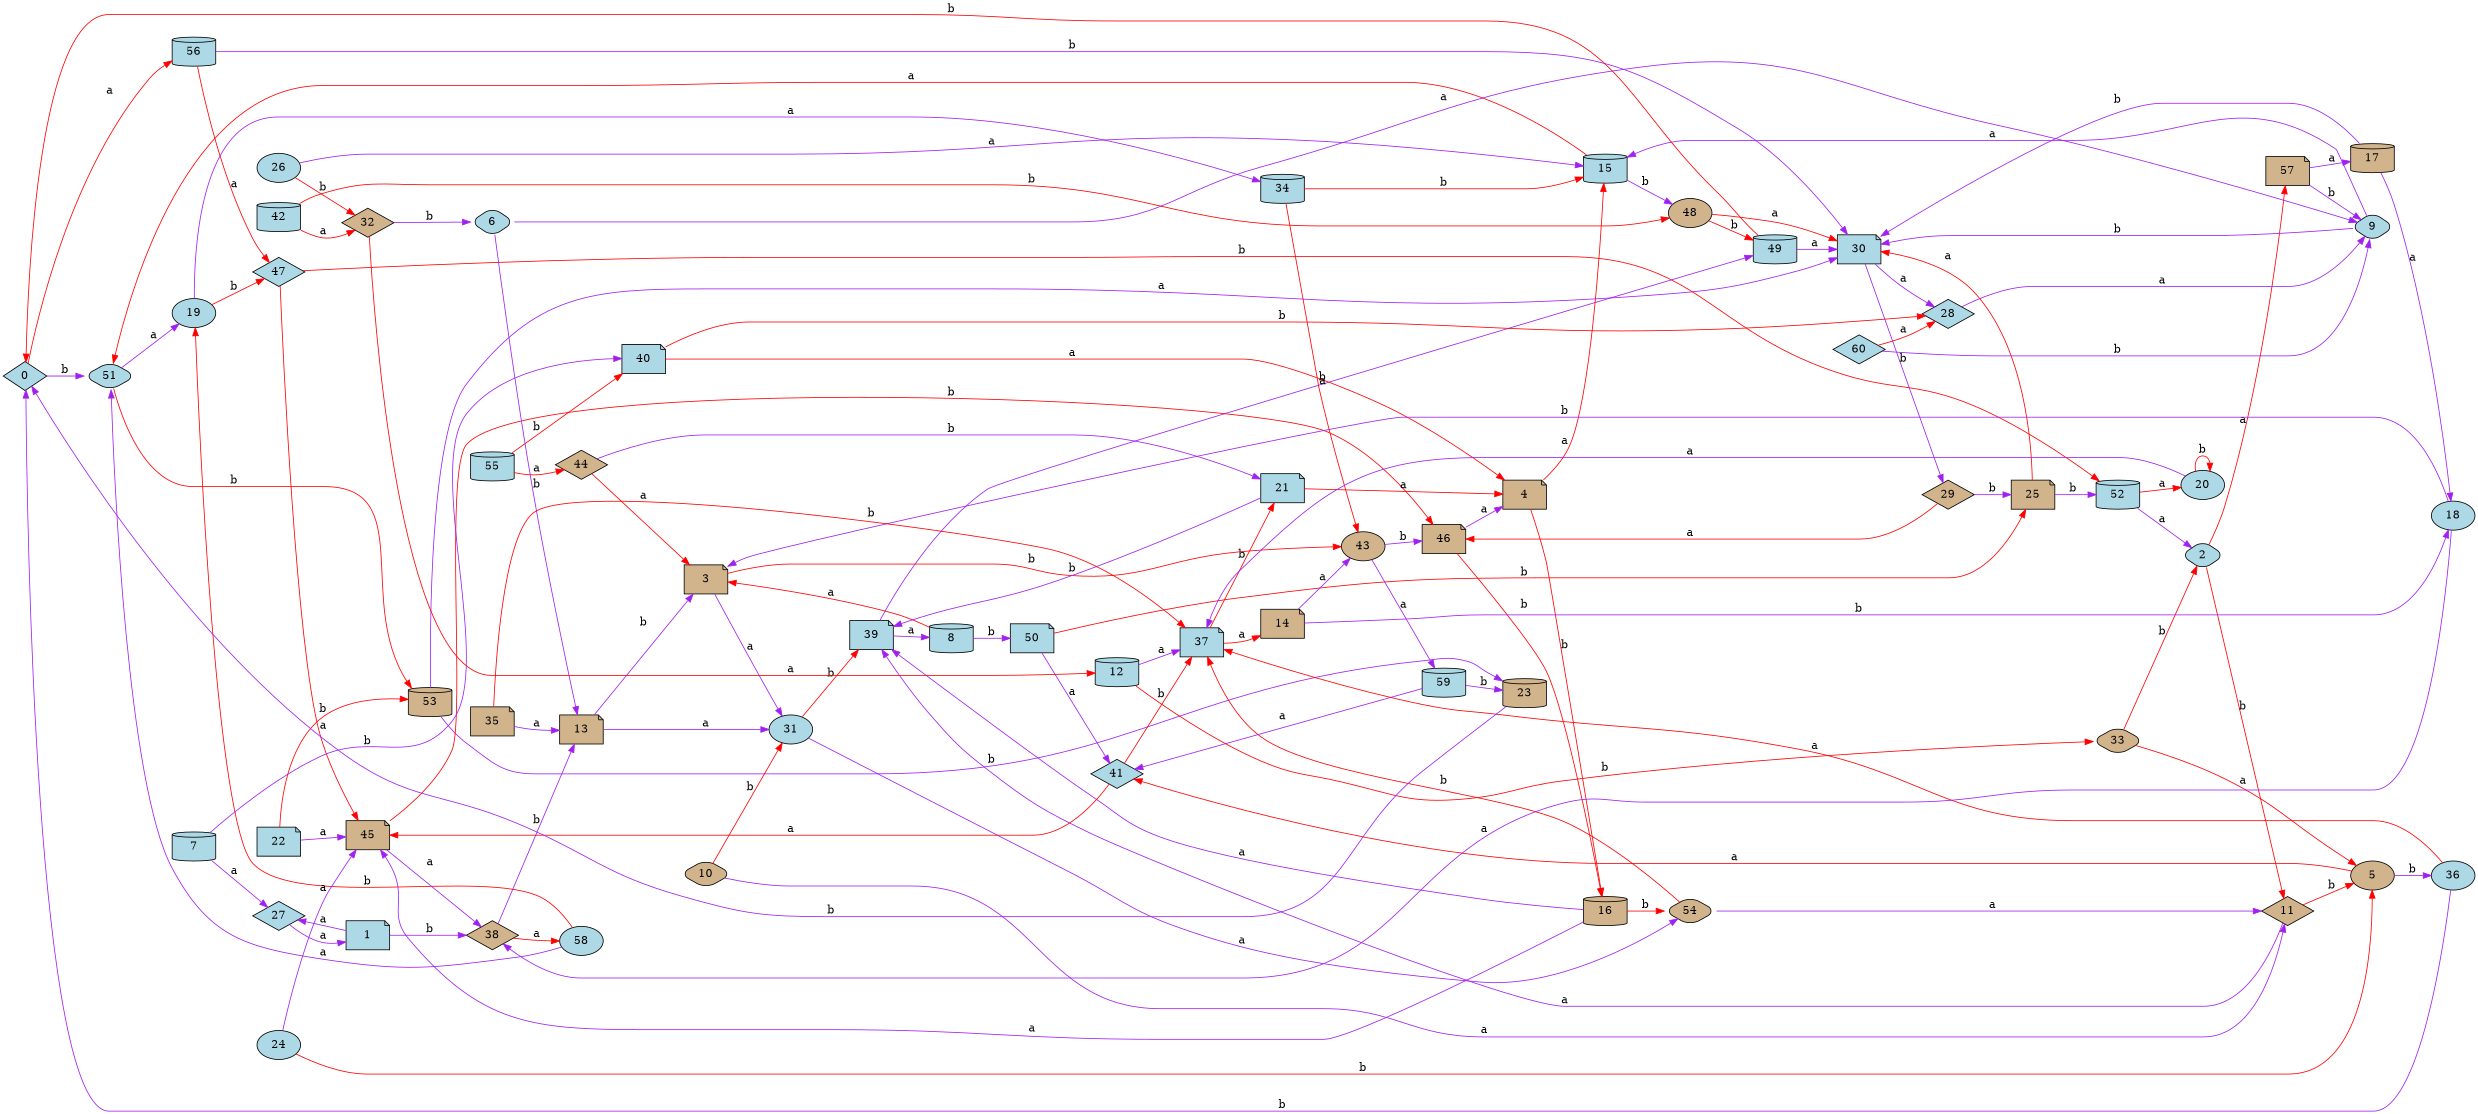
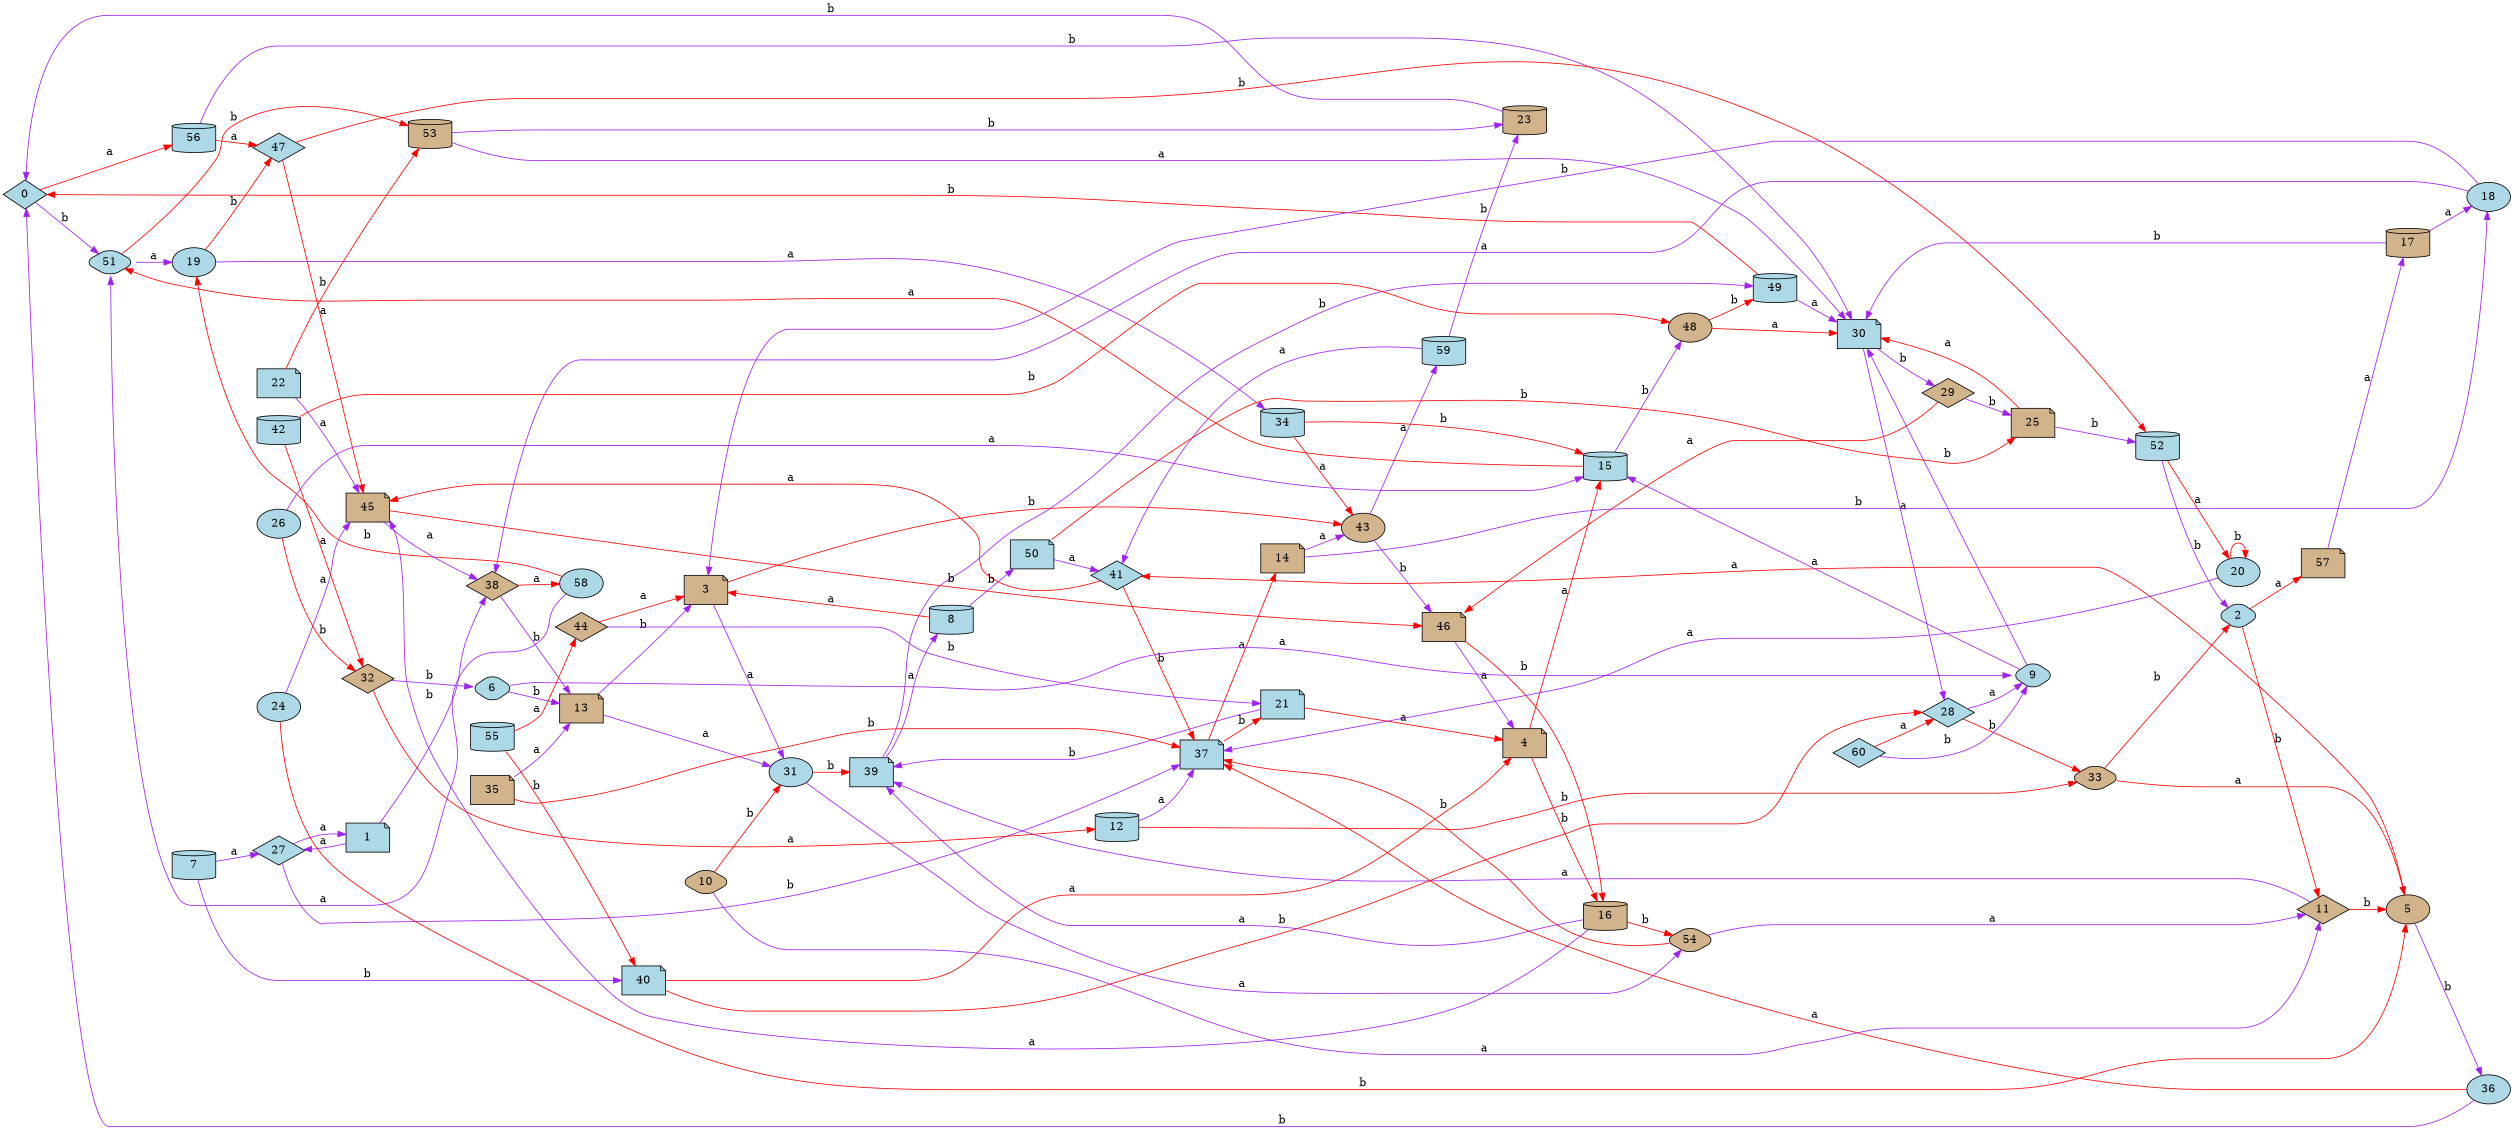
(2332, 200) -> none
(2162, 519) -> (2198, 546)
none -> (2018, 744)
none -> (697, 910)
